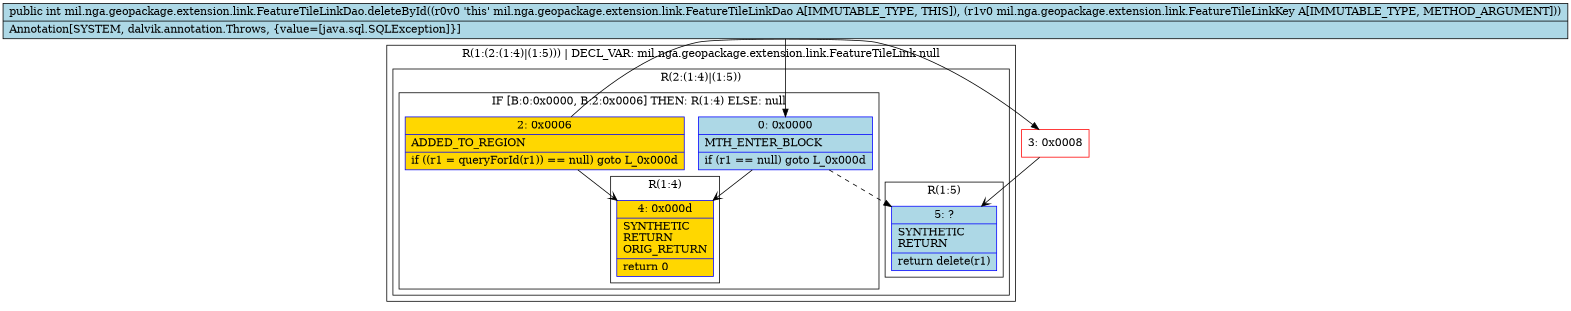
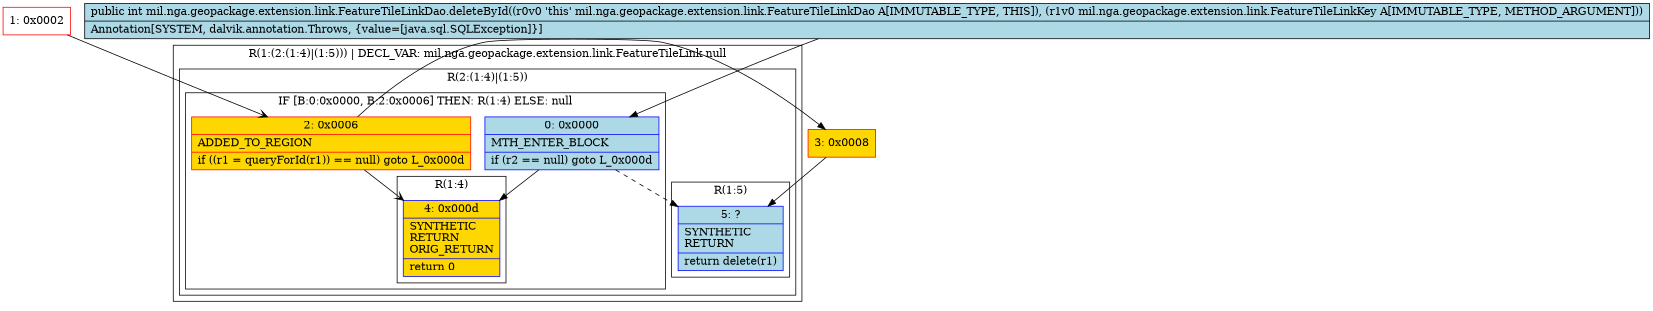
none -> (37, 21)
(545, 143) -> (331, 143)
(1055, 143) -> (842, 143)
(785, 161) -> (572, 161)
(1020, 174) -> (807, 174)
(736, 183) -> (522, 183)
